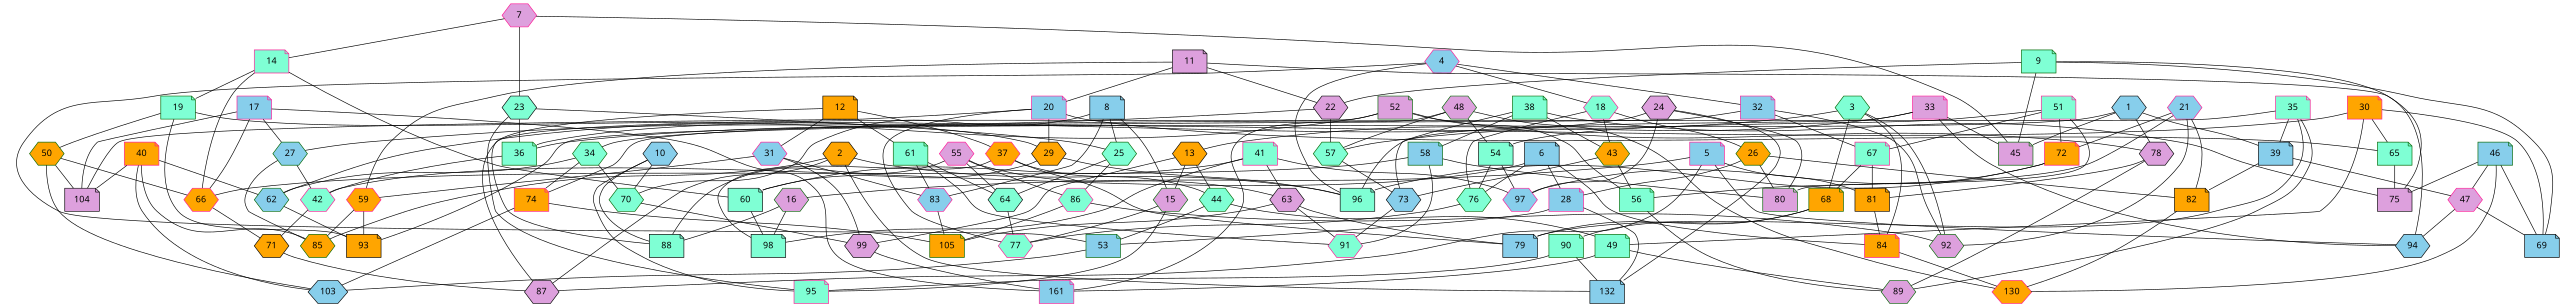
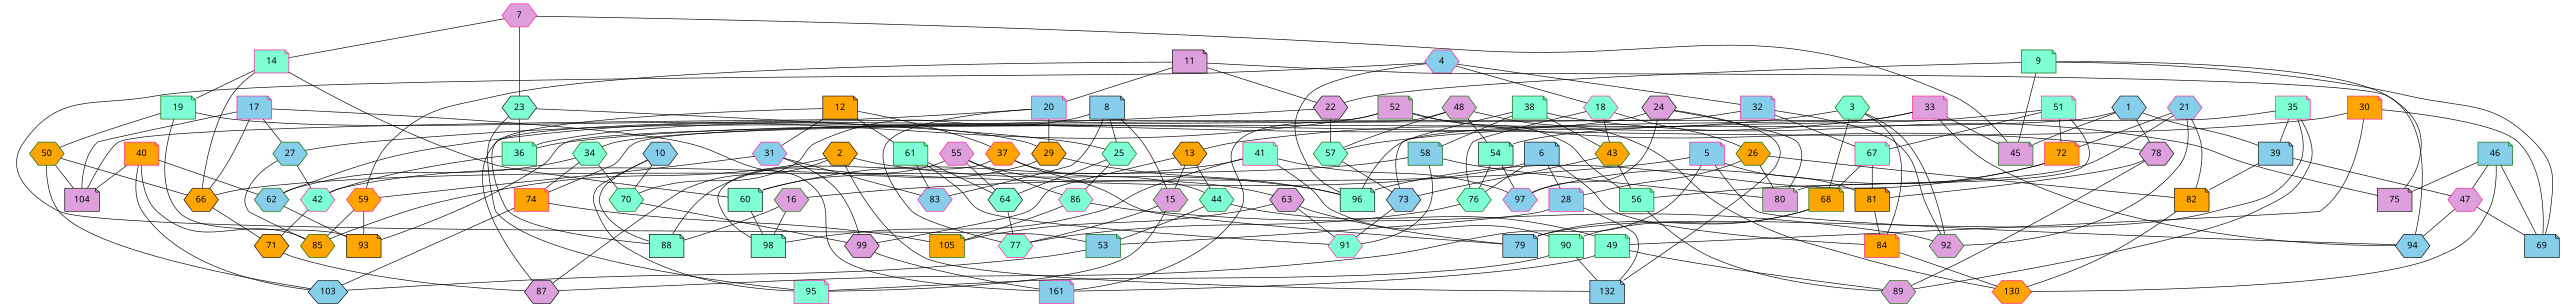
(2395, 154) -> none
(1273, 176) -> (1419, 229)
(201, 200) -> (201, 200)
(940, 221) -> none
